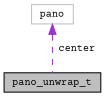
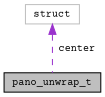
(52, 14) -> (52, 14)
